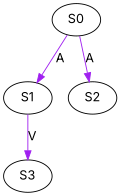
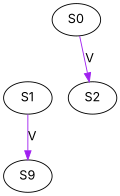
(55, 55) -> none
(90, 59) -> (90, 59)
(28, 176) -> (28, 176)
